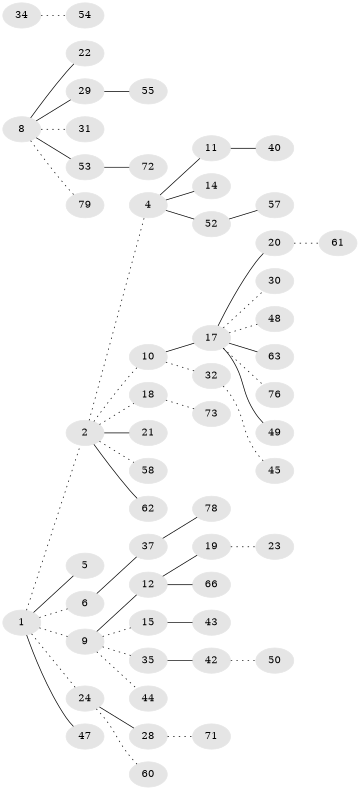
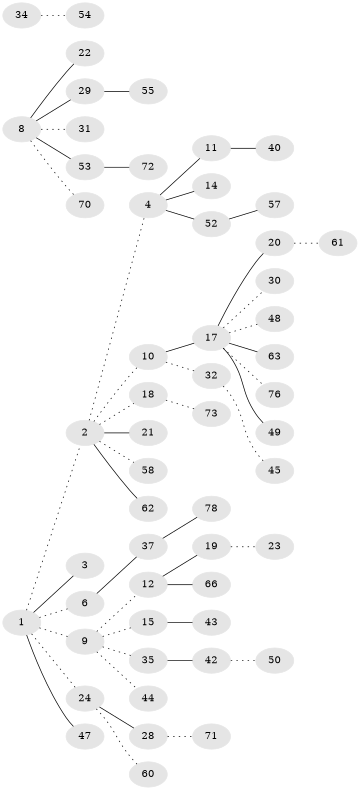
(85, 205) -> (85, 205)
(85, 566) -> (85, 566)
(117, 613) -> (117, 613)
